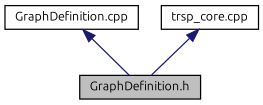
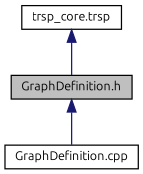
(210, 17) -> (72, 17)
(110, 57) -> (72, 129)
